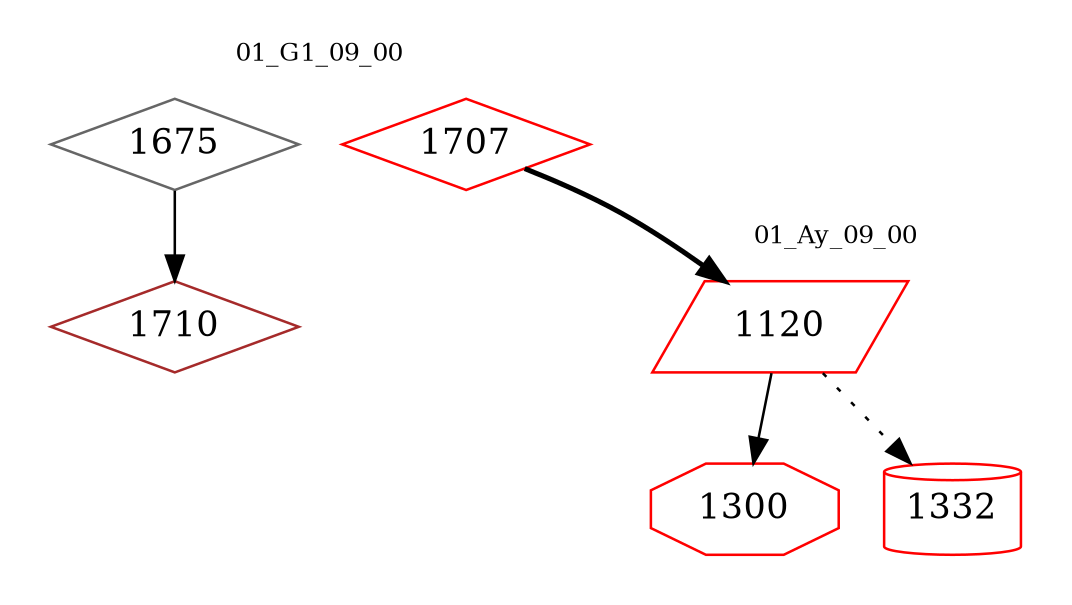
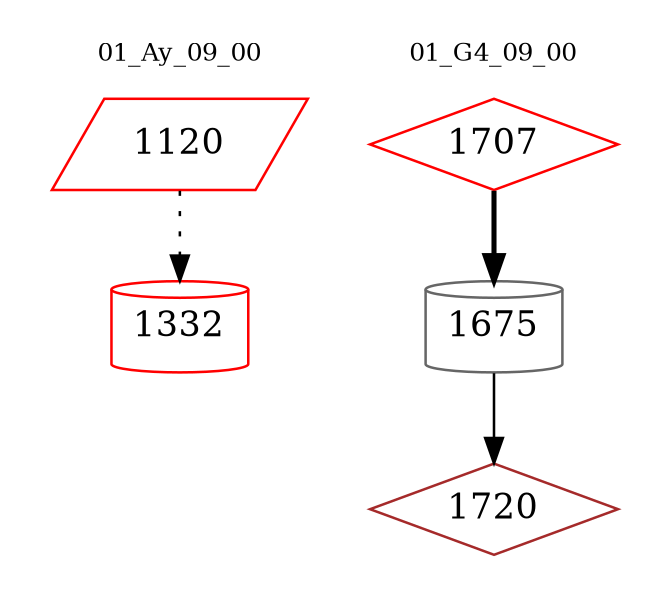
(320, 54) -> (494, 54)
(175, 144) -> (494, 327)
(595, 199) -> (494, 223)
(175, 327) -> (494, 509)
(745, 509) -> none
